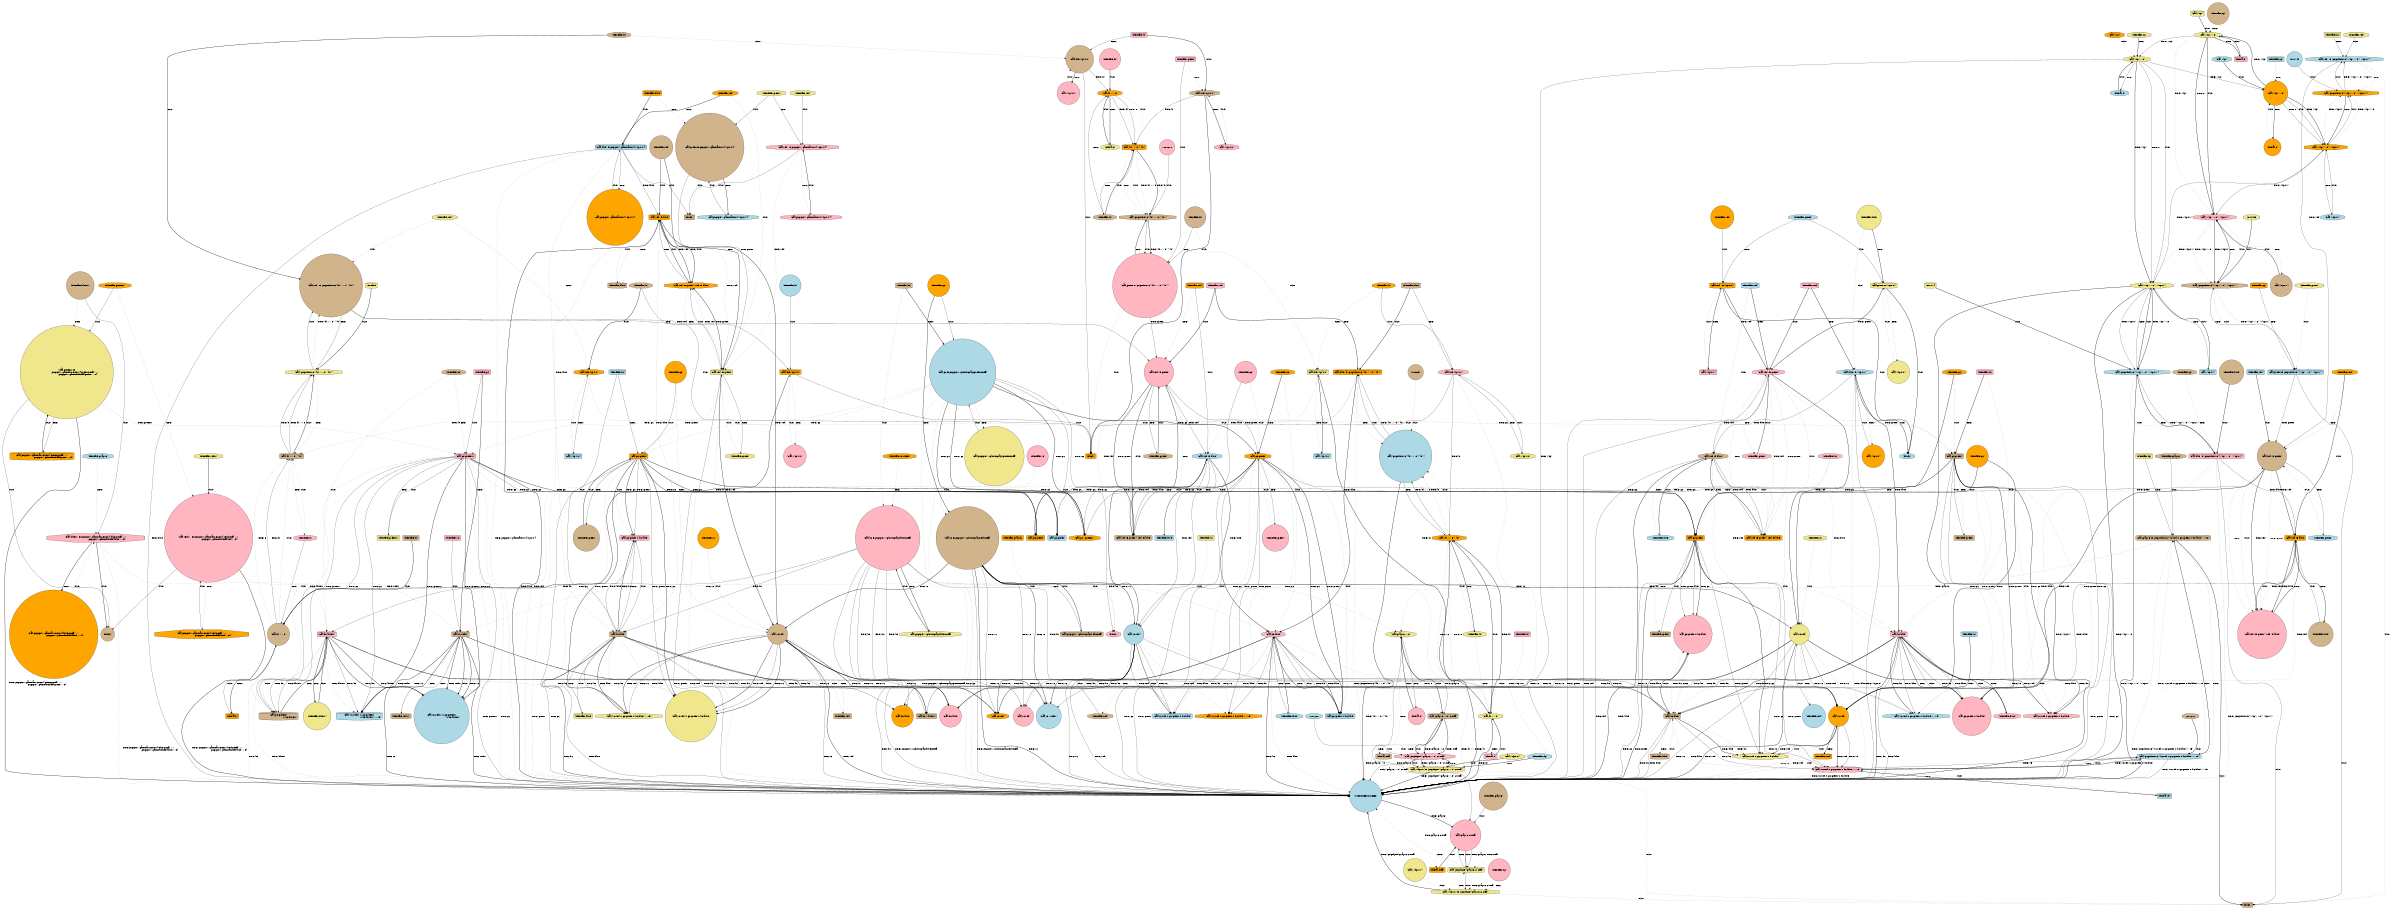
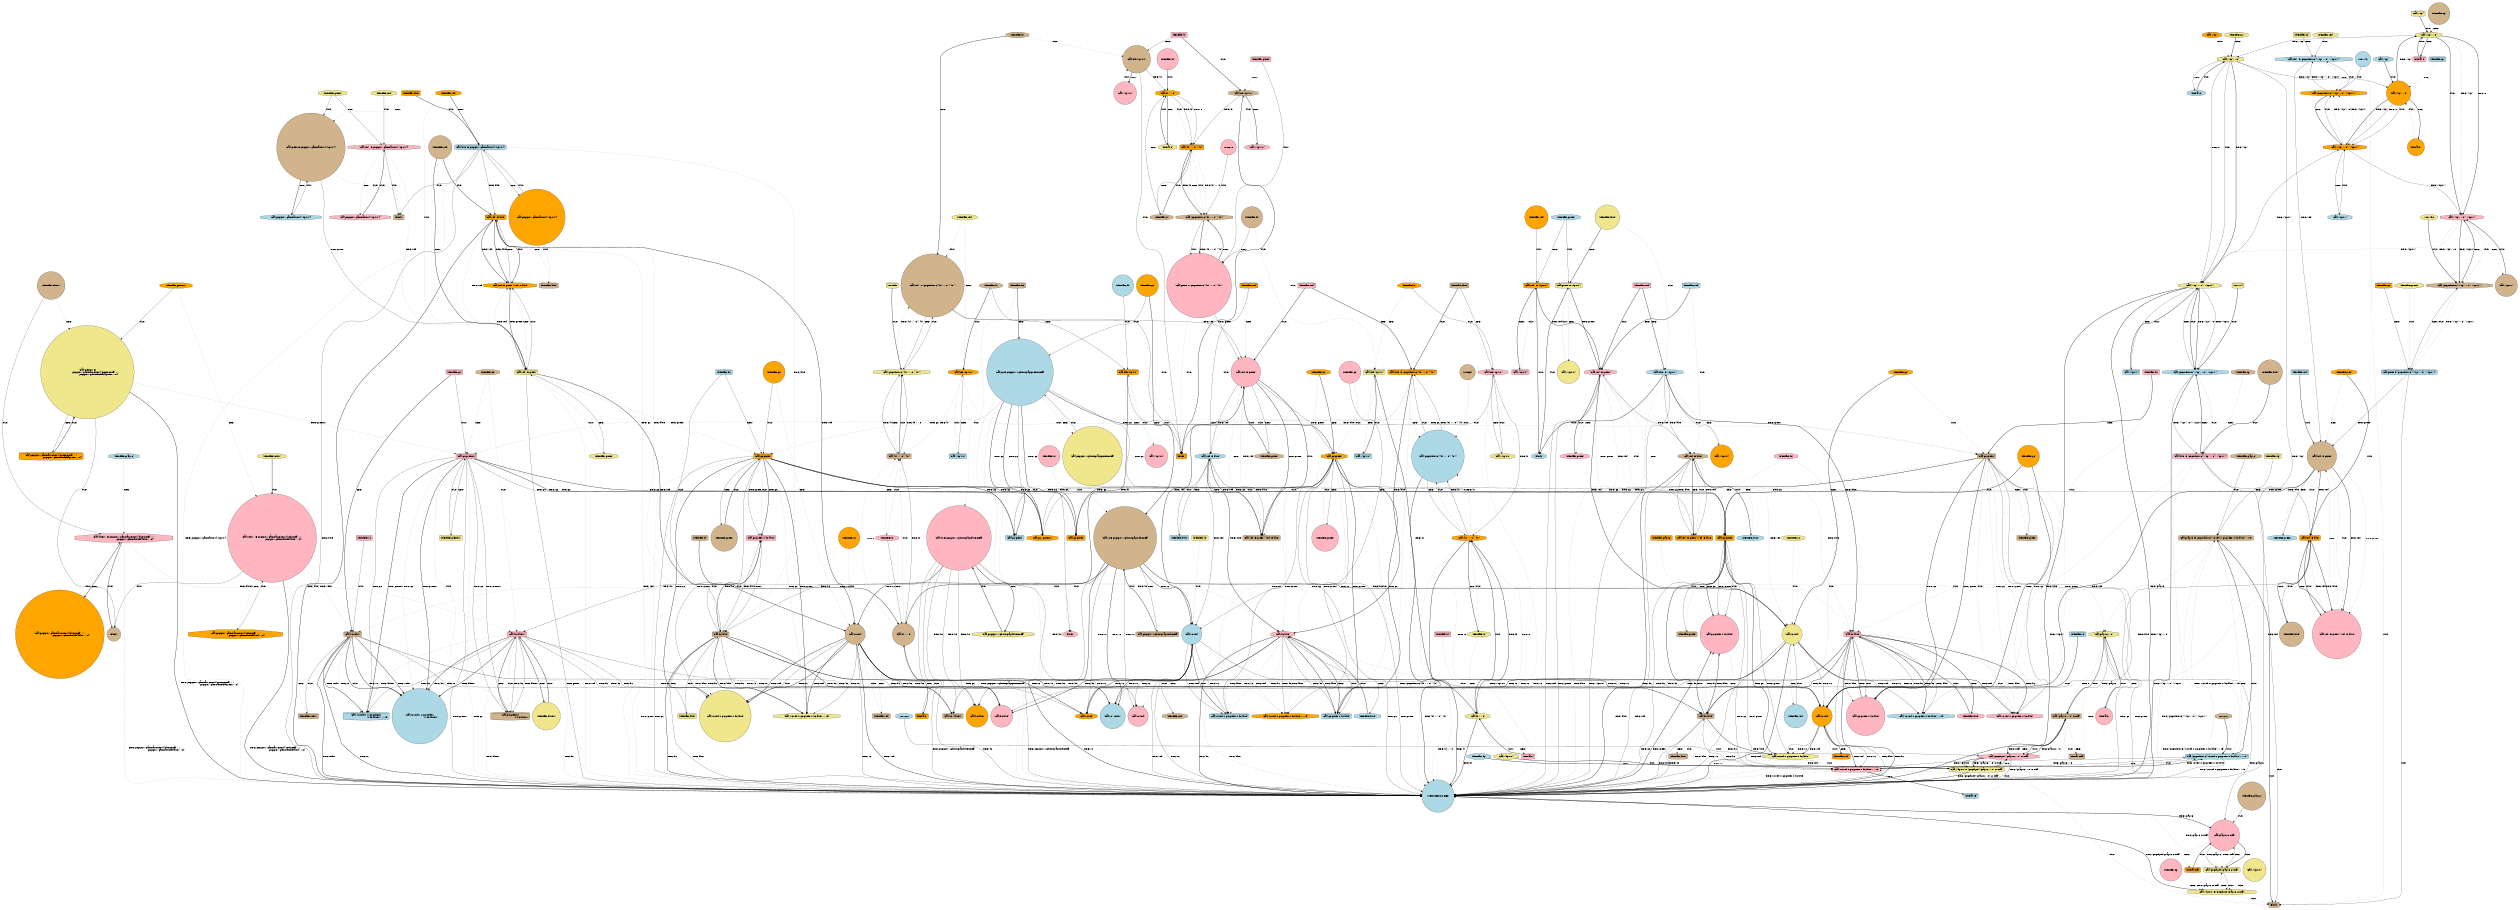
(900, 456) -> none
(442, 716) -> (420, 716)
